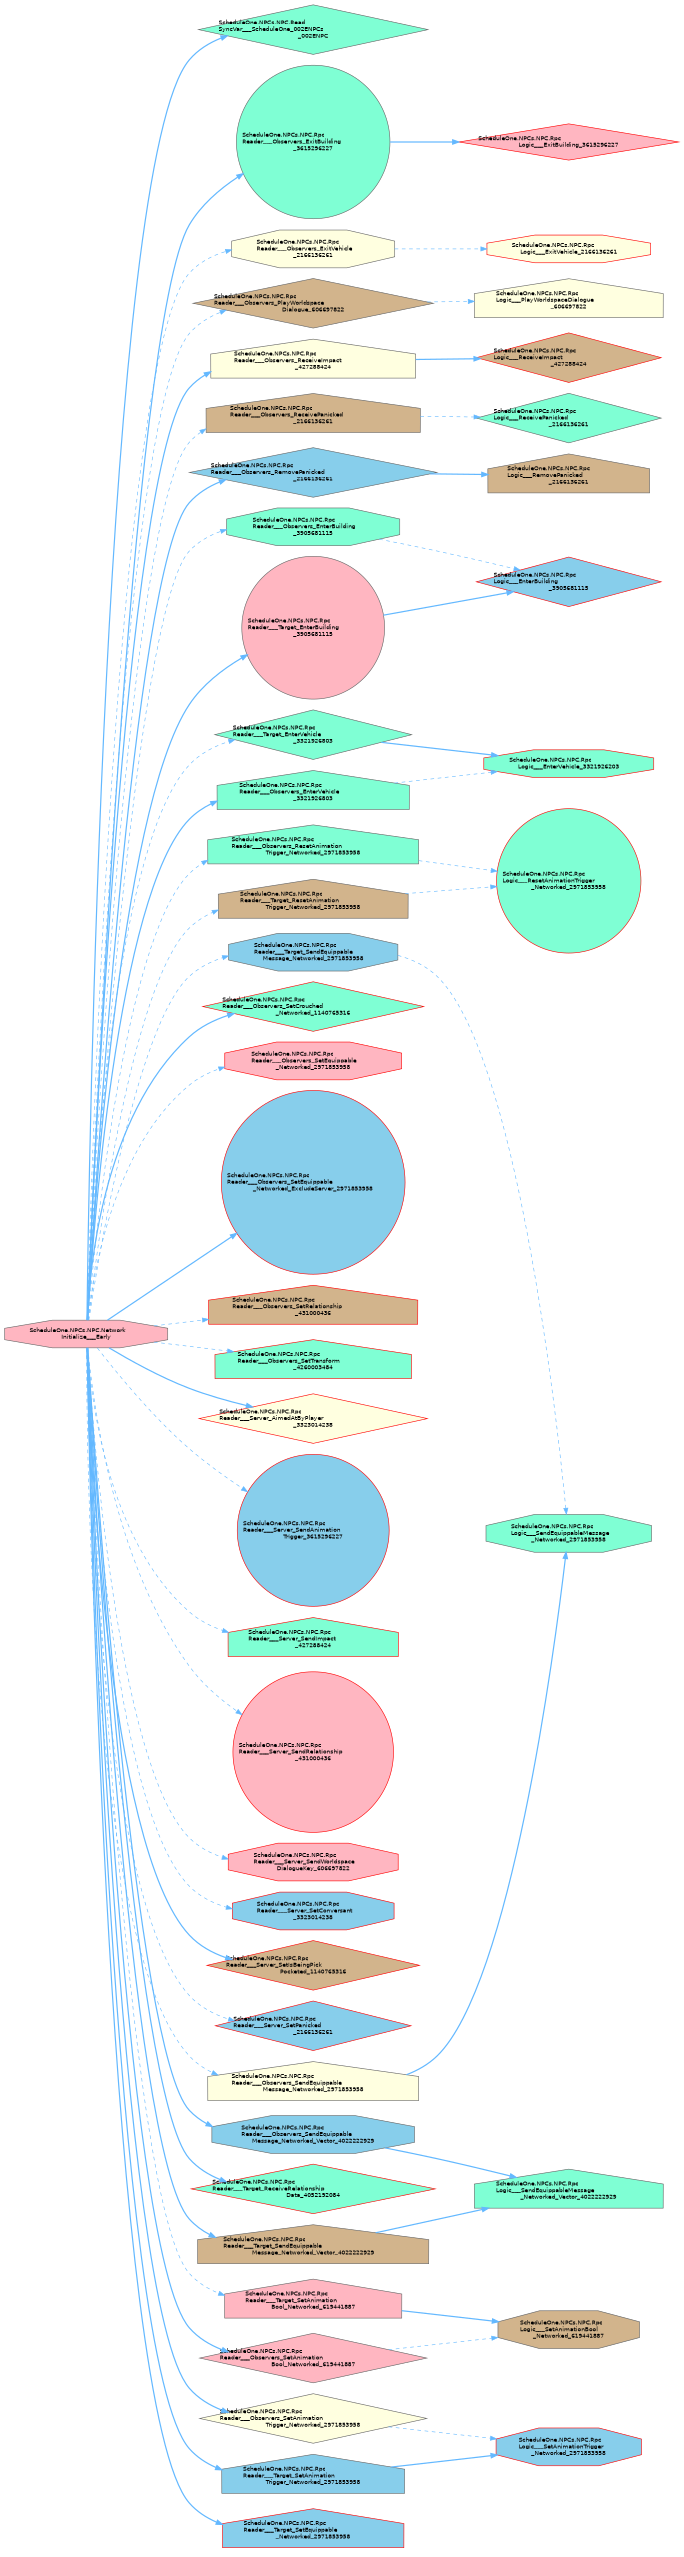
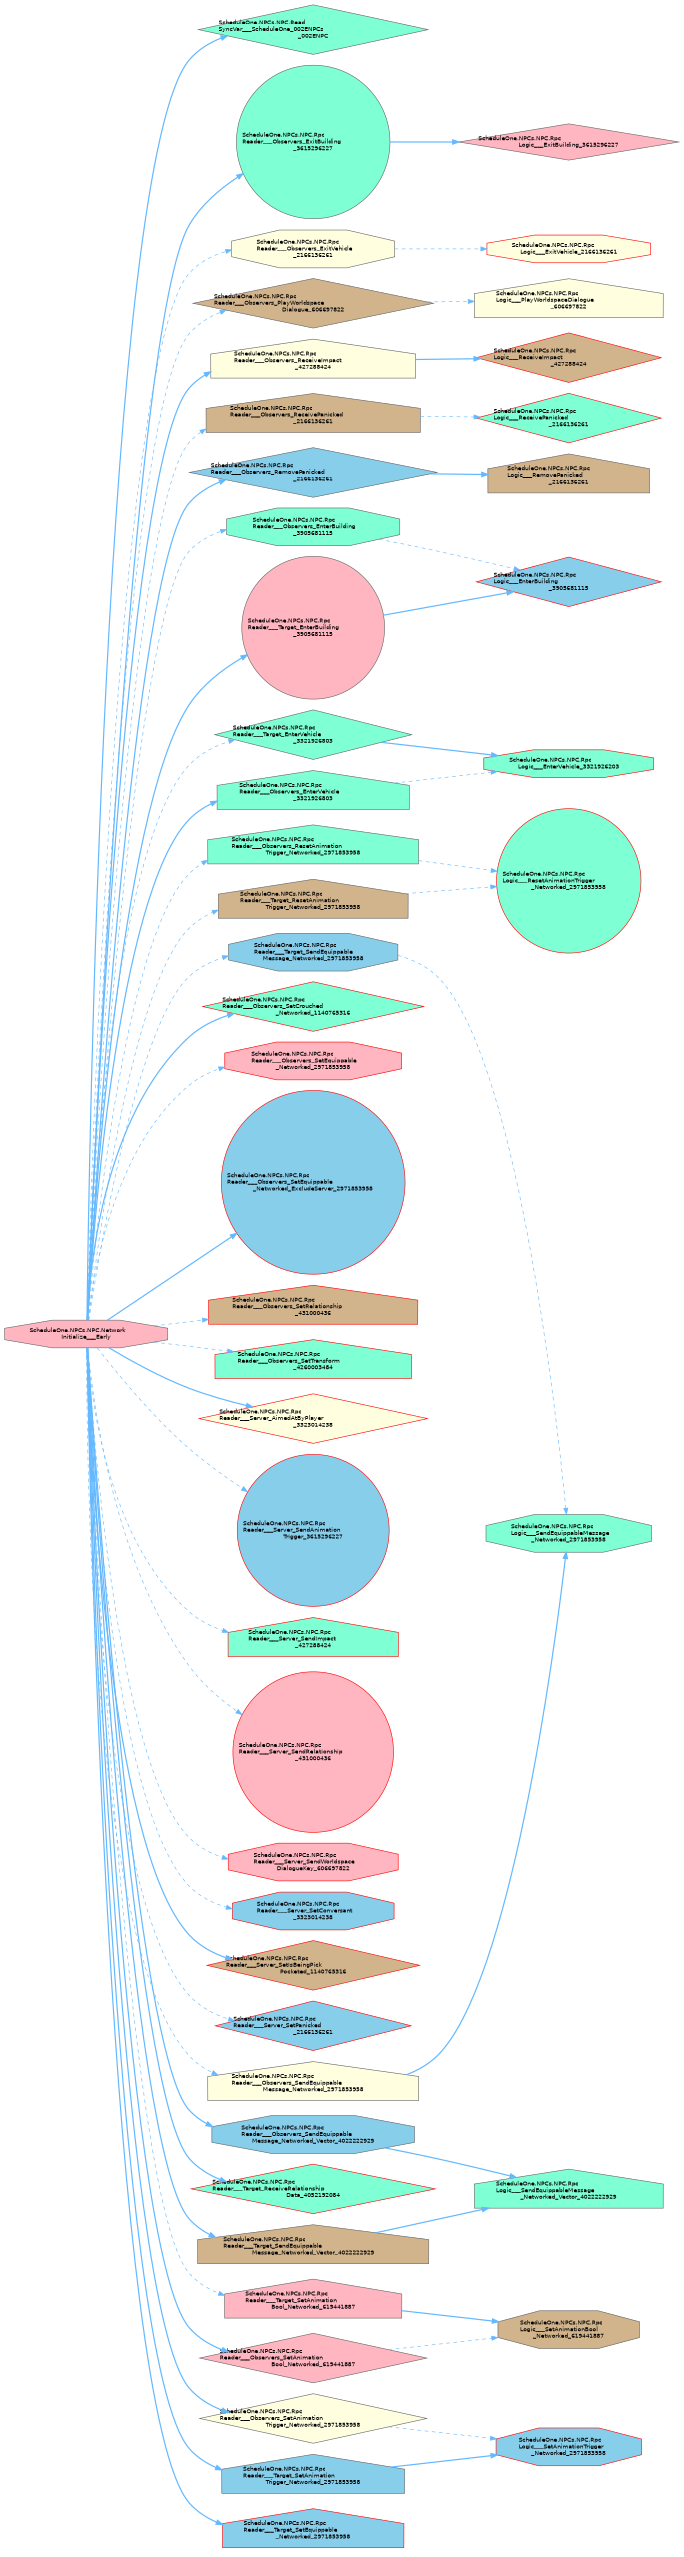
(569, 142) -> (569, 142)
(569, 418) -> (569, 418)
